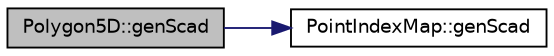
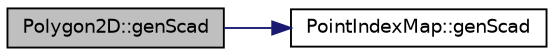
(116, 28) -> (116, 28)
